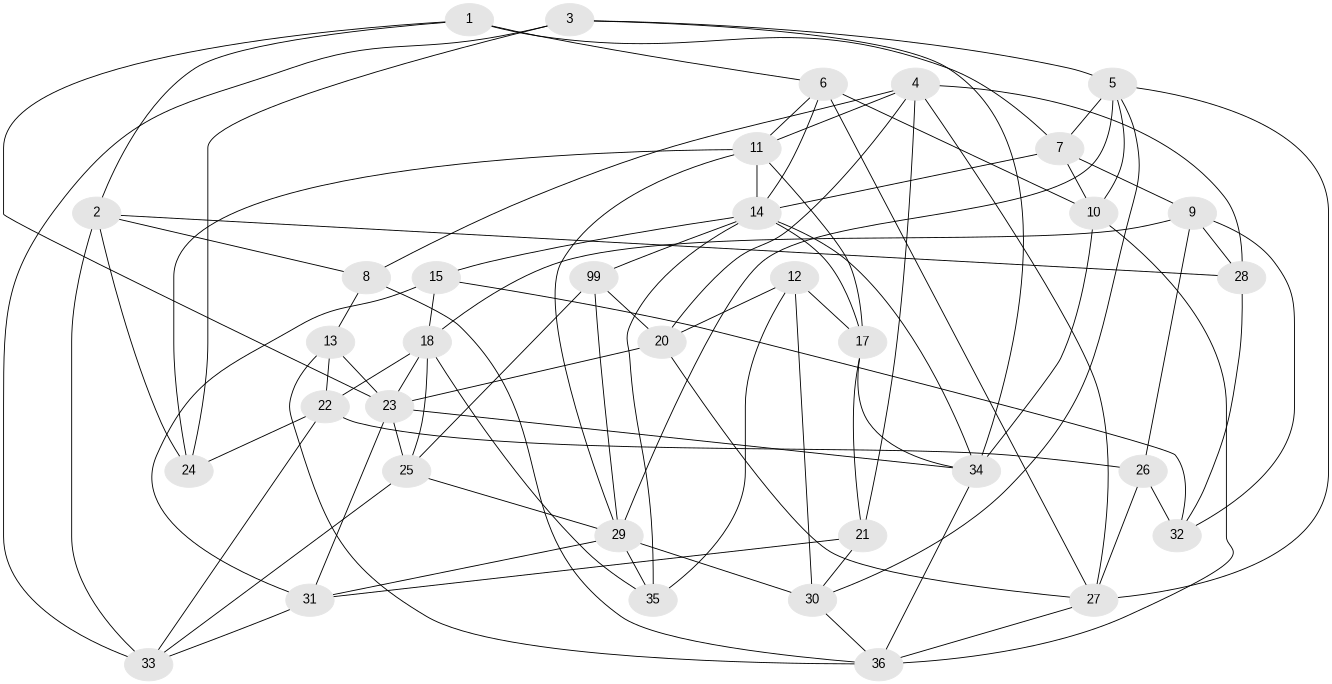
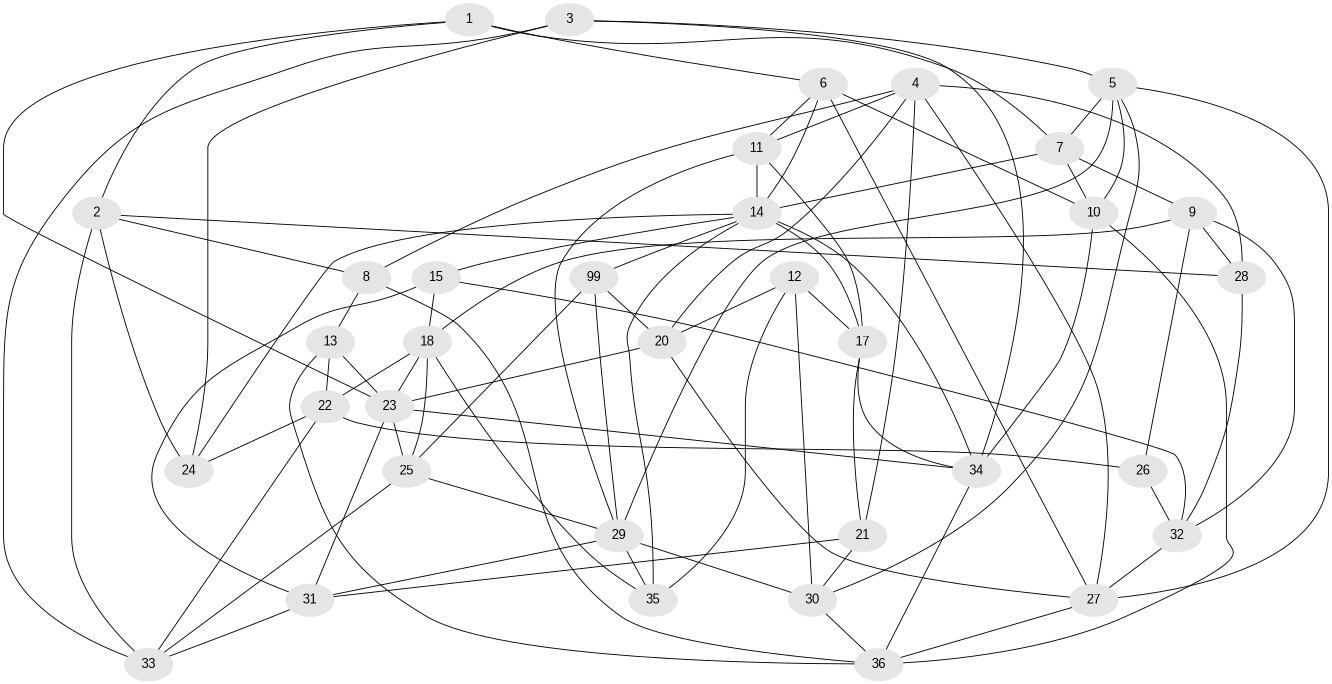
(347, 181) -> (413, 237)
(1118, 536) -> (1135, 568)
